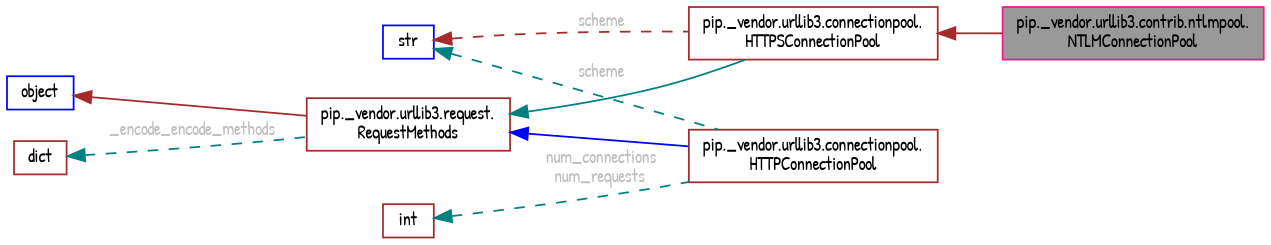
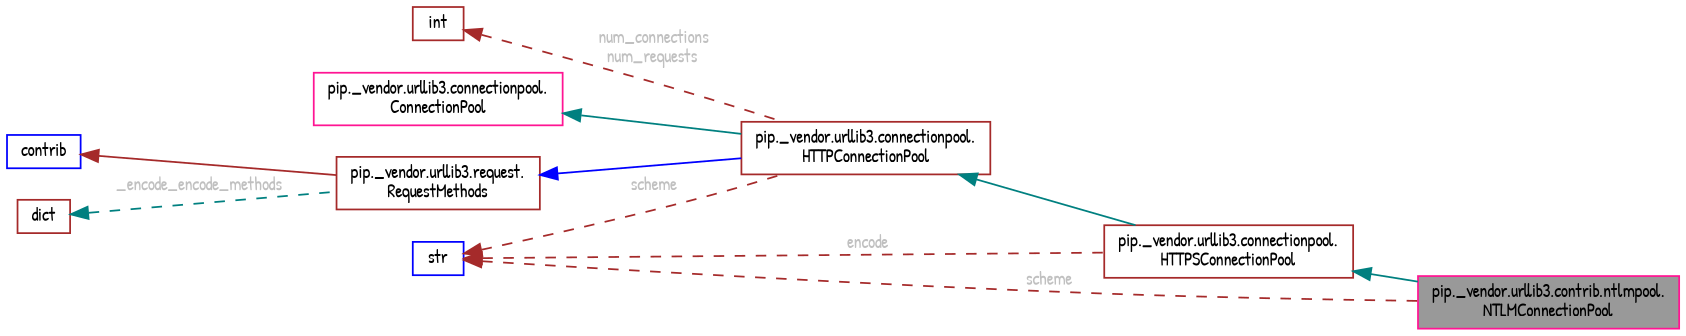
(599, 22) -> (866, 244)
(979, 33) -> (1394, 278)
(585, 92) -> (633, 215)
(638, 92) -> (1056, 202)
(40, 93) -> (44, 152)
none -> (438, 99)
(571, 201) -> (633, 76)
none -> (950, 287)
